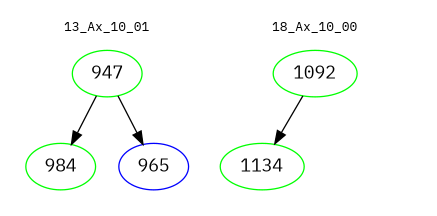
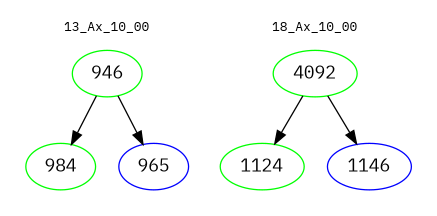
(107, 28) -> (107, 28)
(107, 74) -> (107, 74)
(315, 74) -> (315, 74)
(262, 167) -> (262, 167)
none -> (369, 167)
